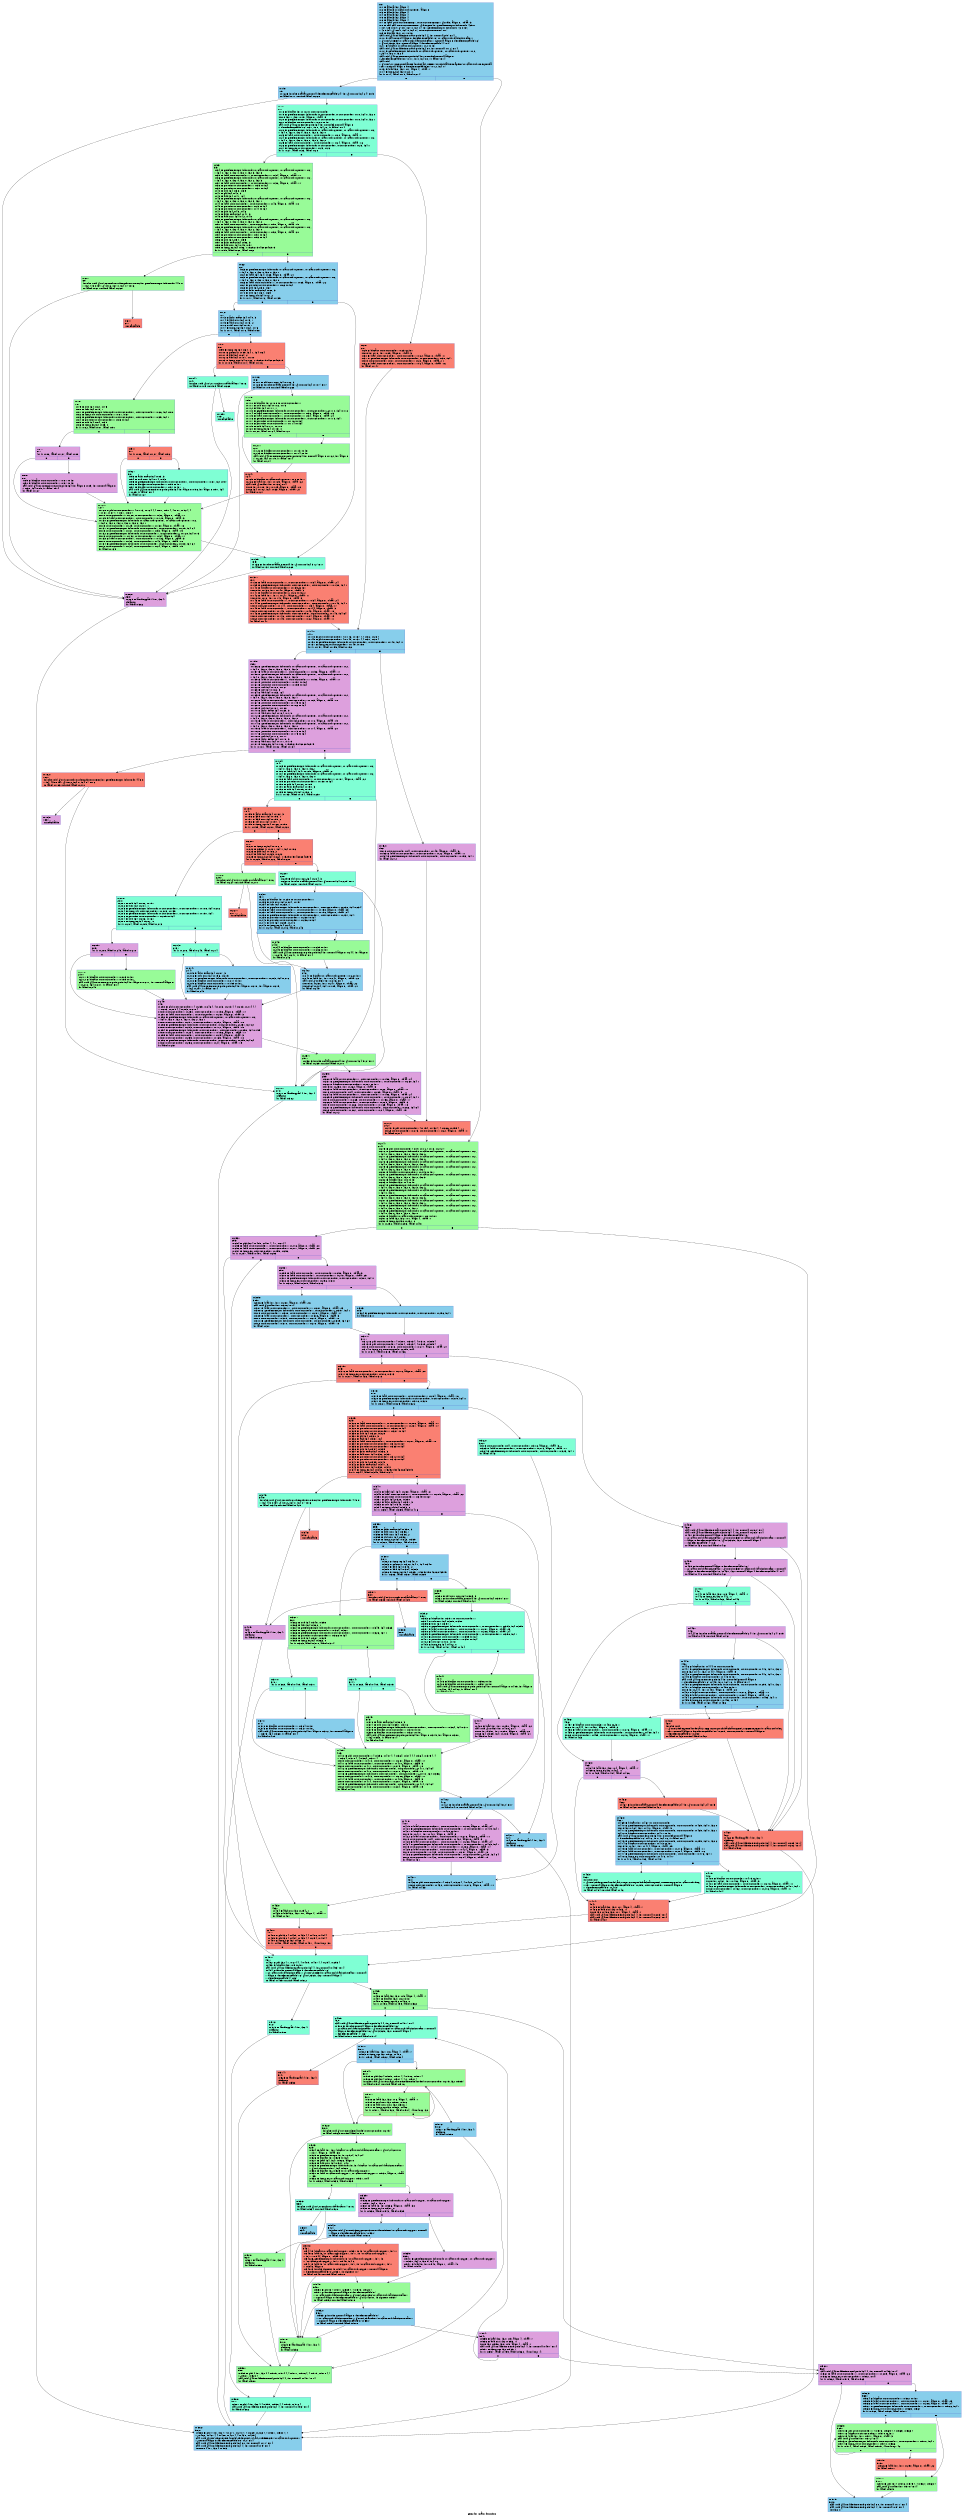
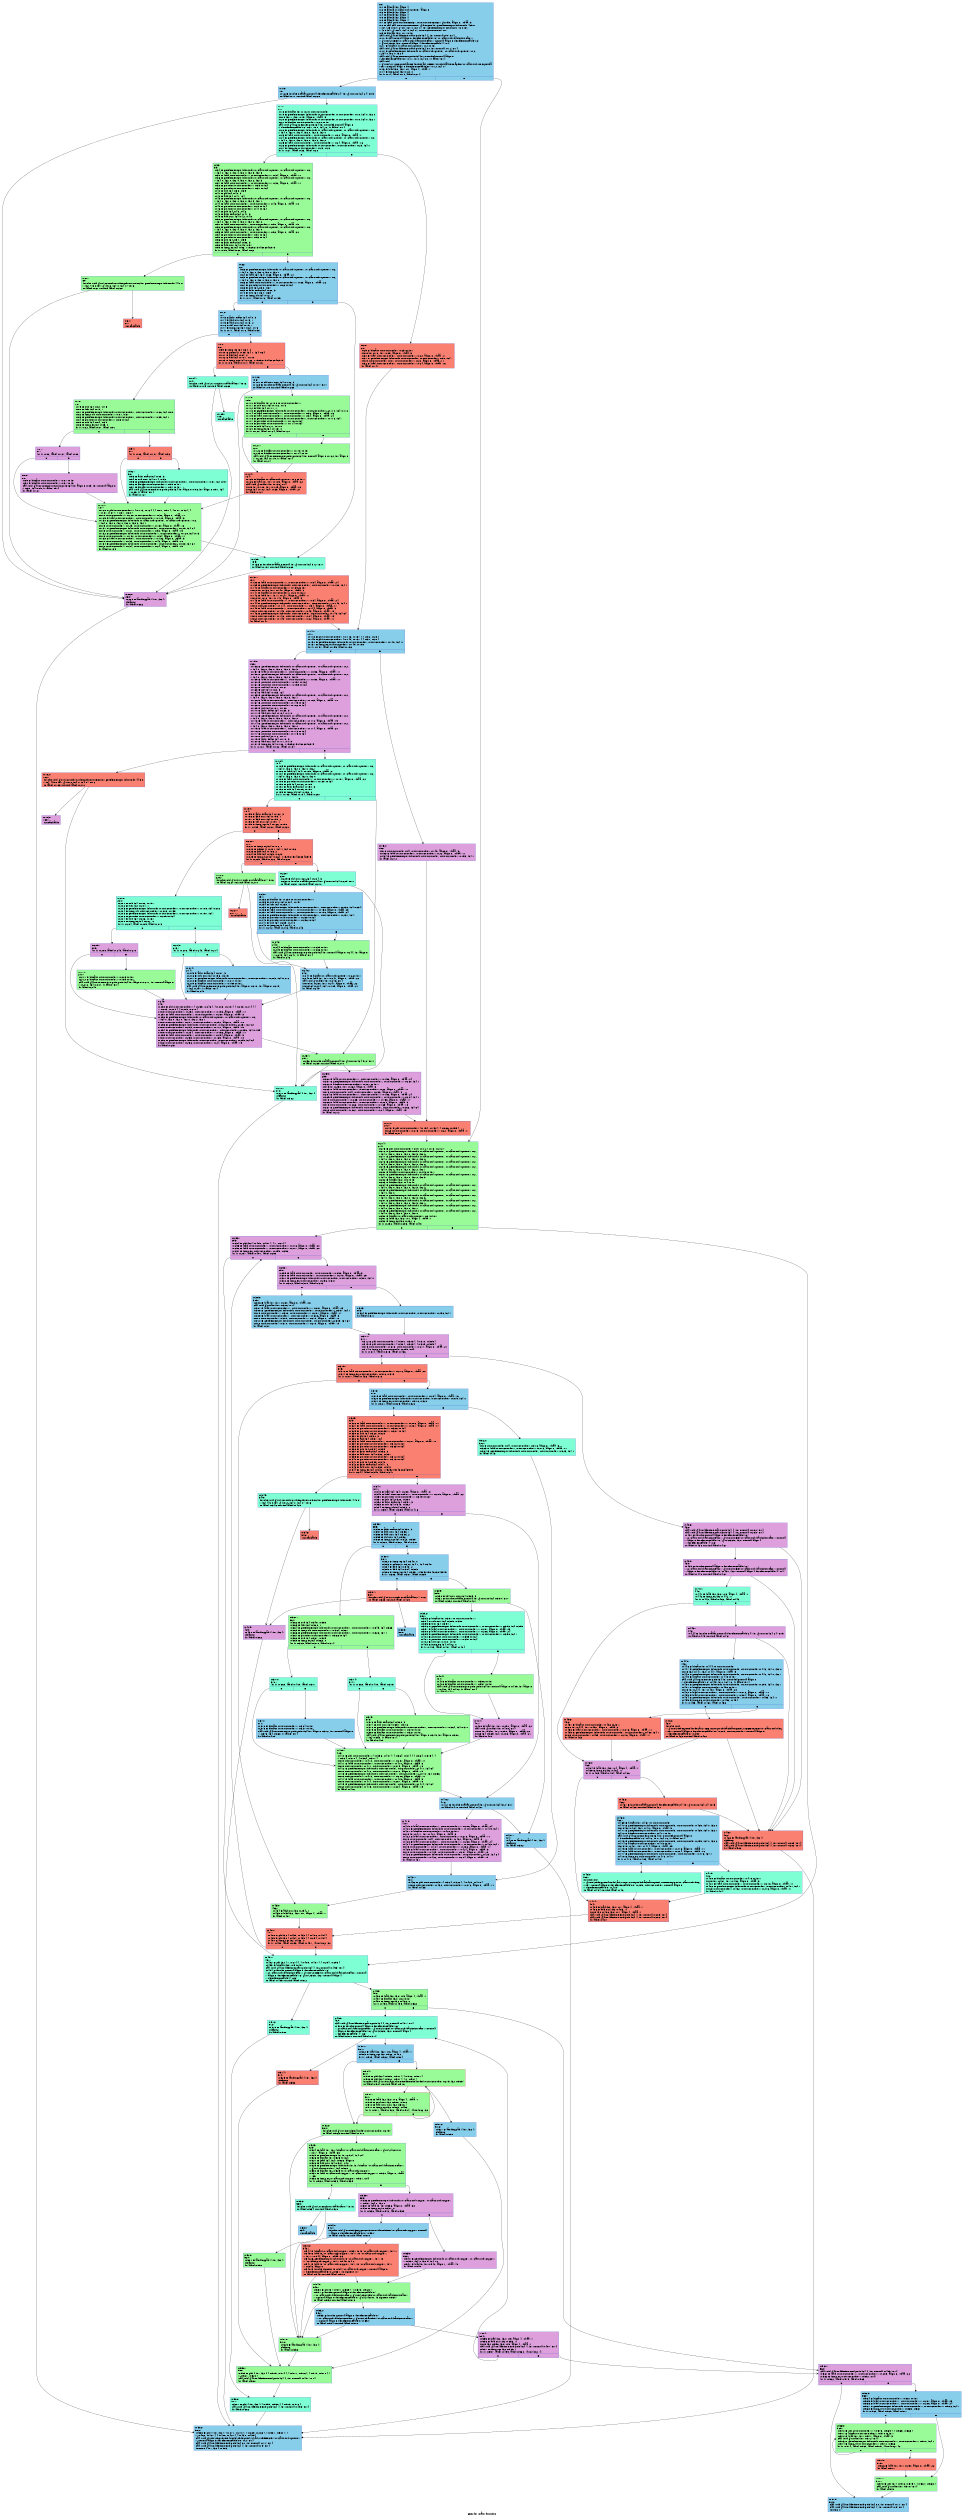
(612, 1729) -> (612, 1729)
